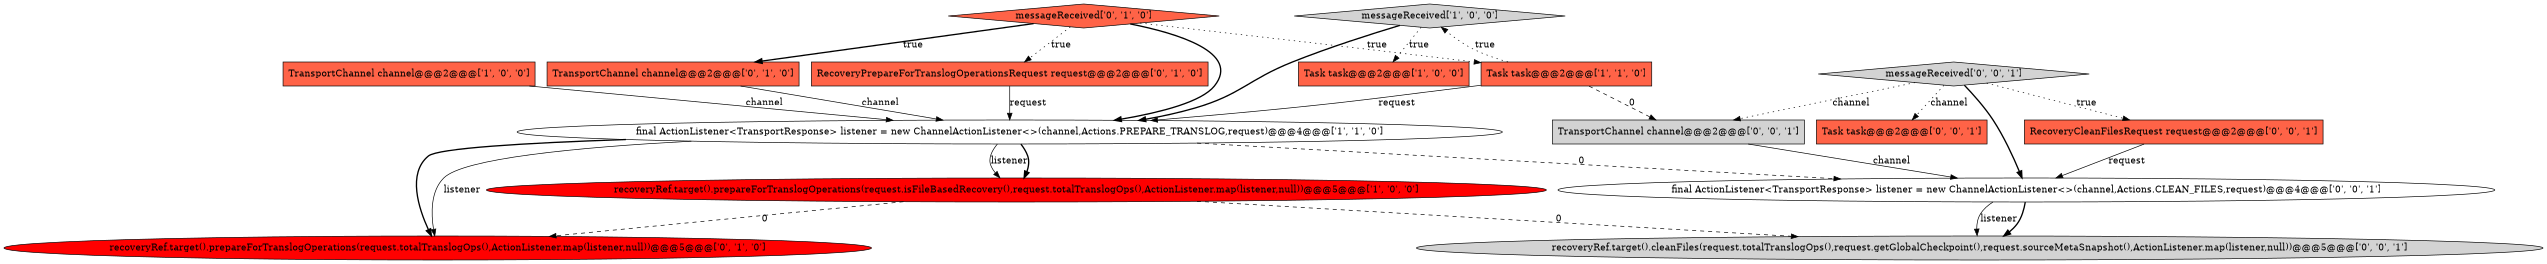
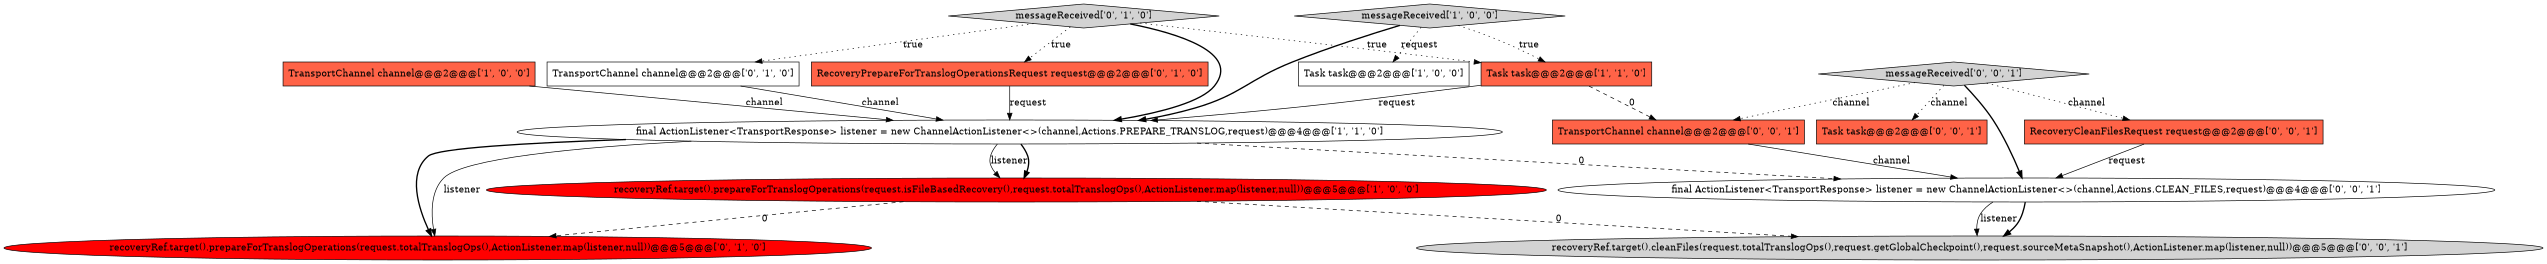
(1084, 16) -> (1084, 16)
(898, 42) -> (898, 42)
(1419, 45) -> (1419, 45)
(1476, 50) -> (1499, 40)
(673, 74) -> (673, 74)
(1384, 74) -> (1384, 74)
(2087, 103) -> (2087, 103)
(1678, 132) -> (1678, 132)
